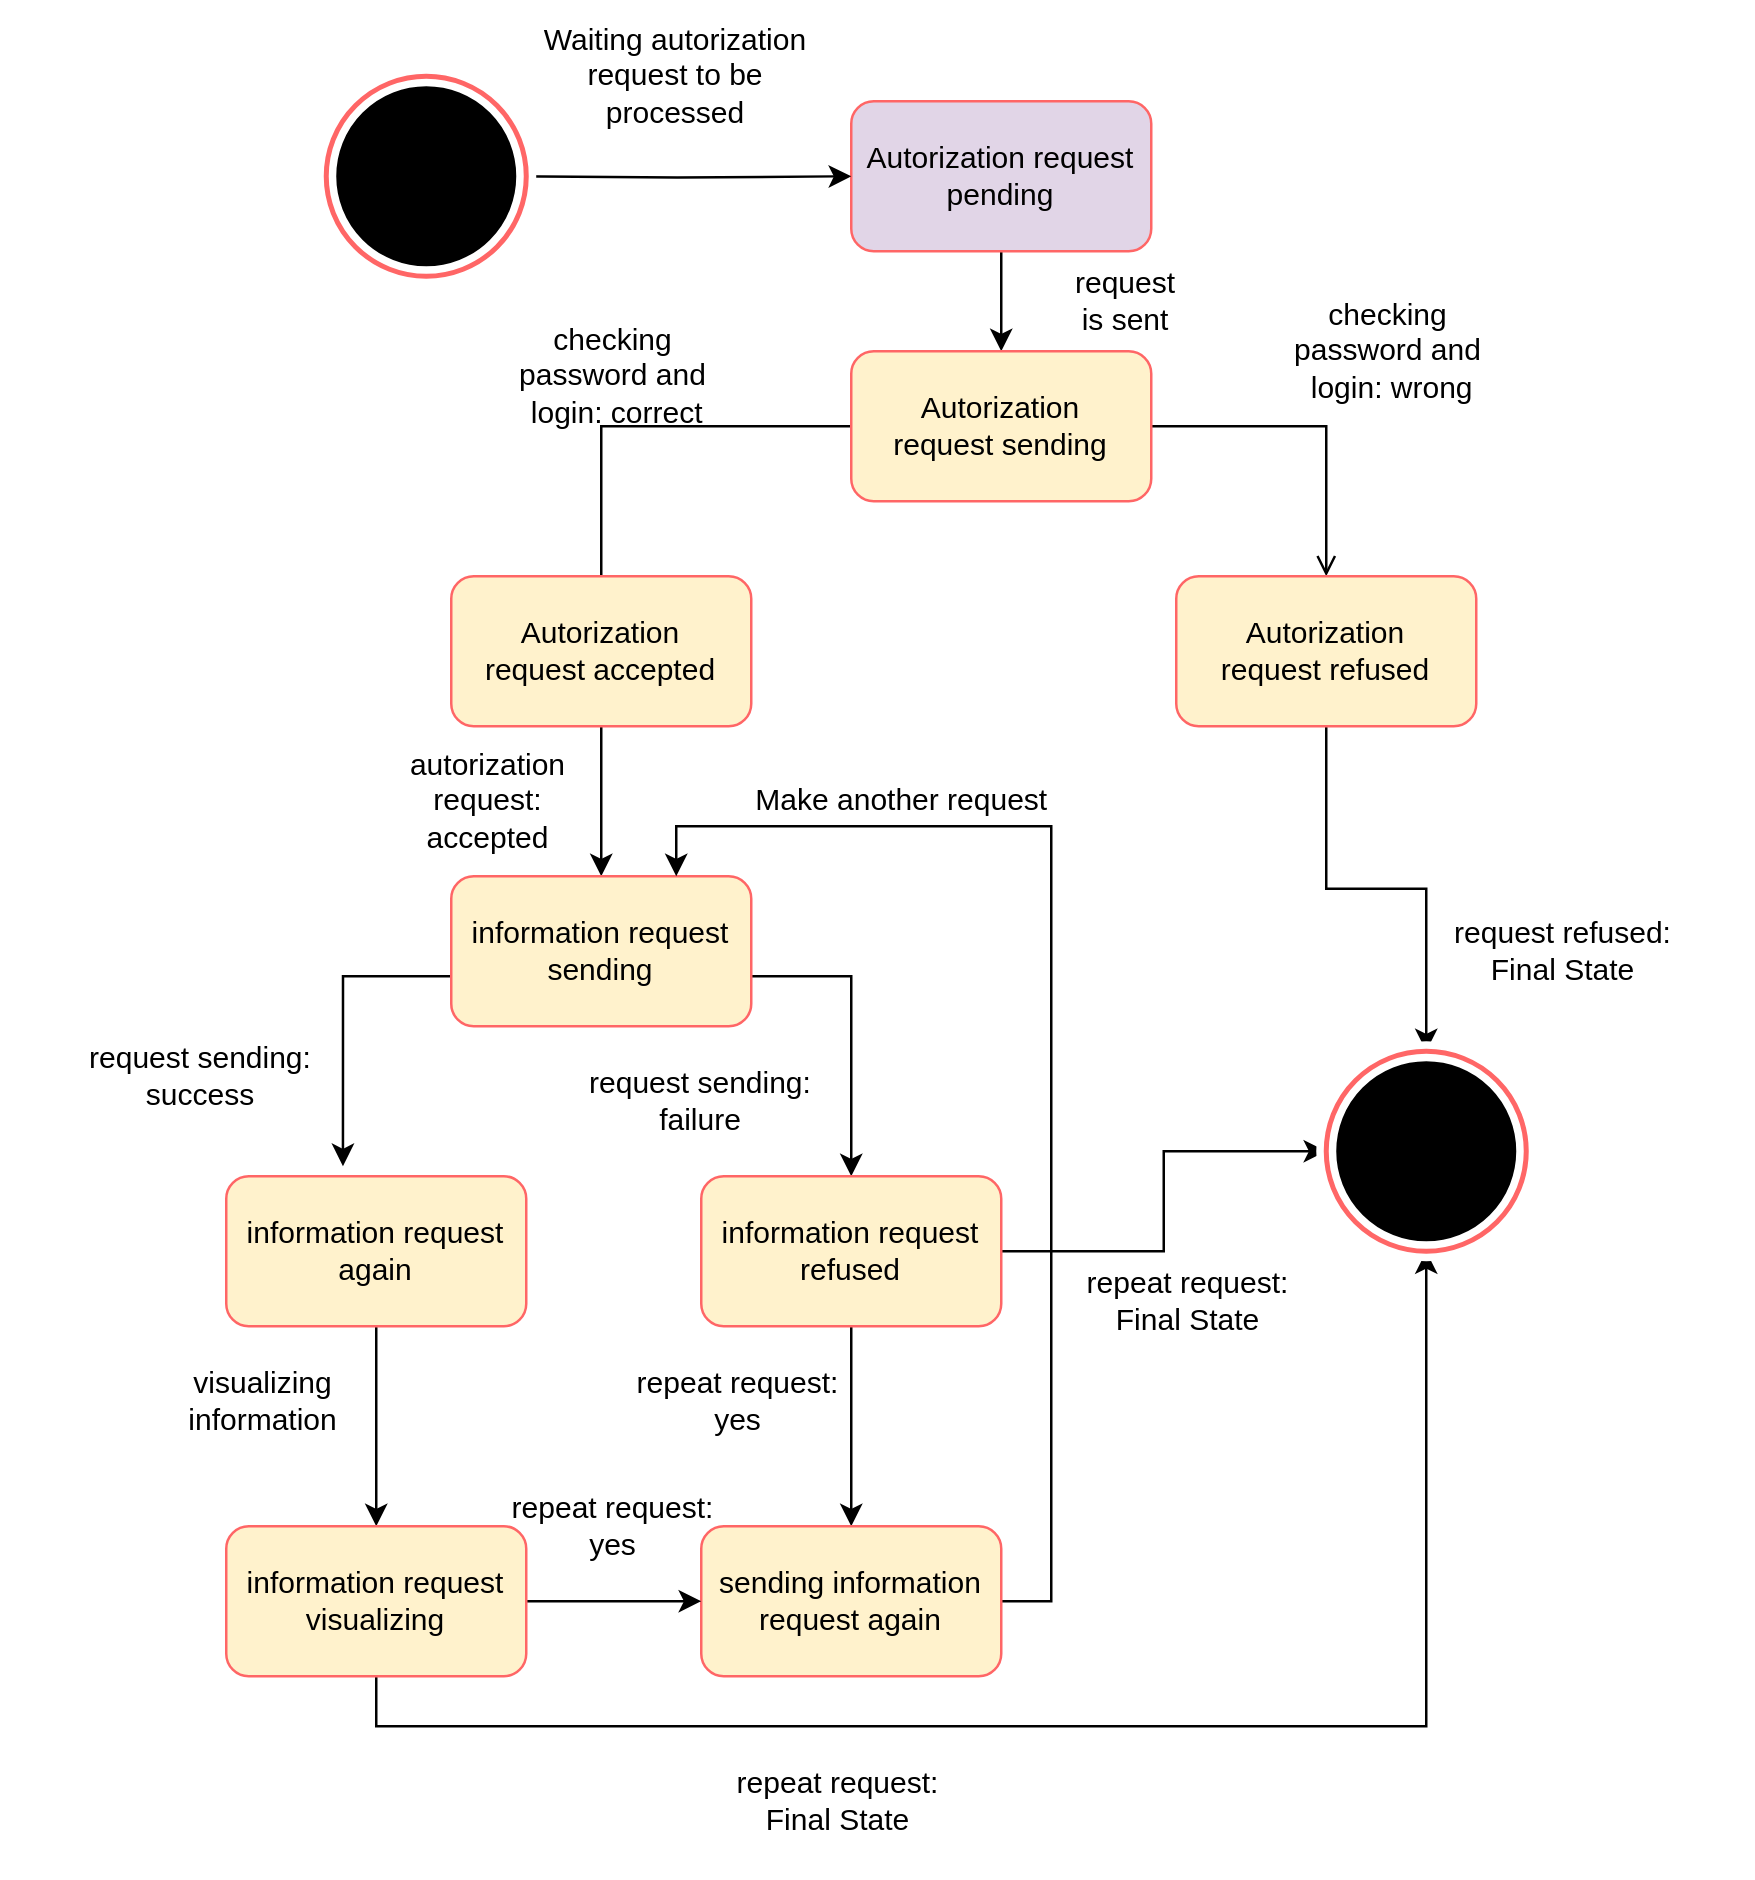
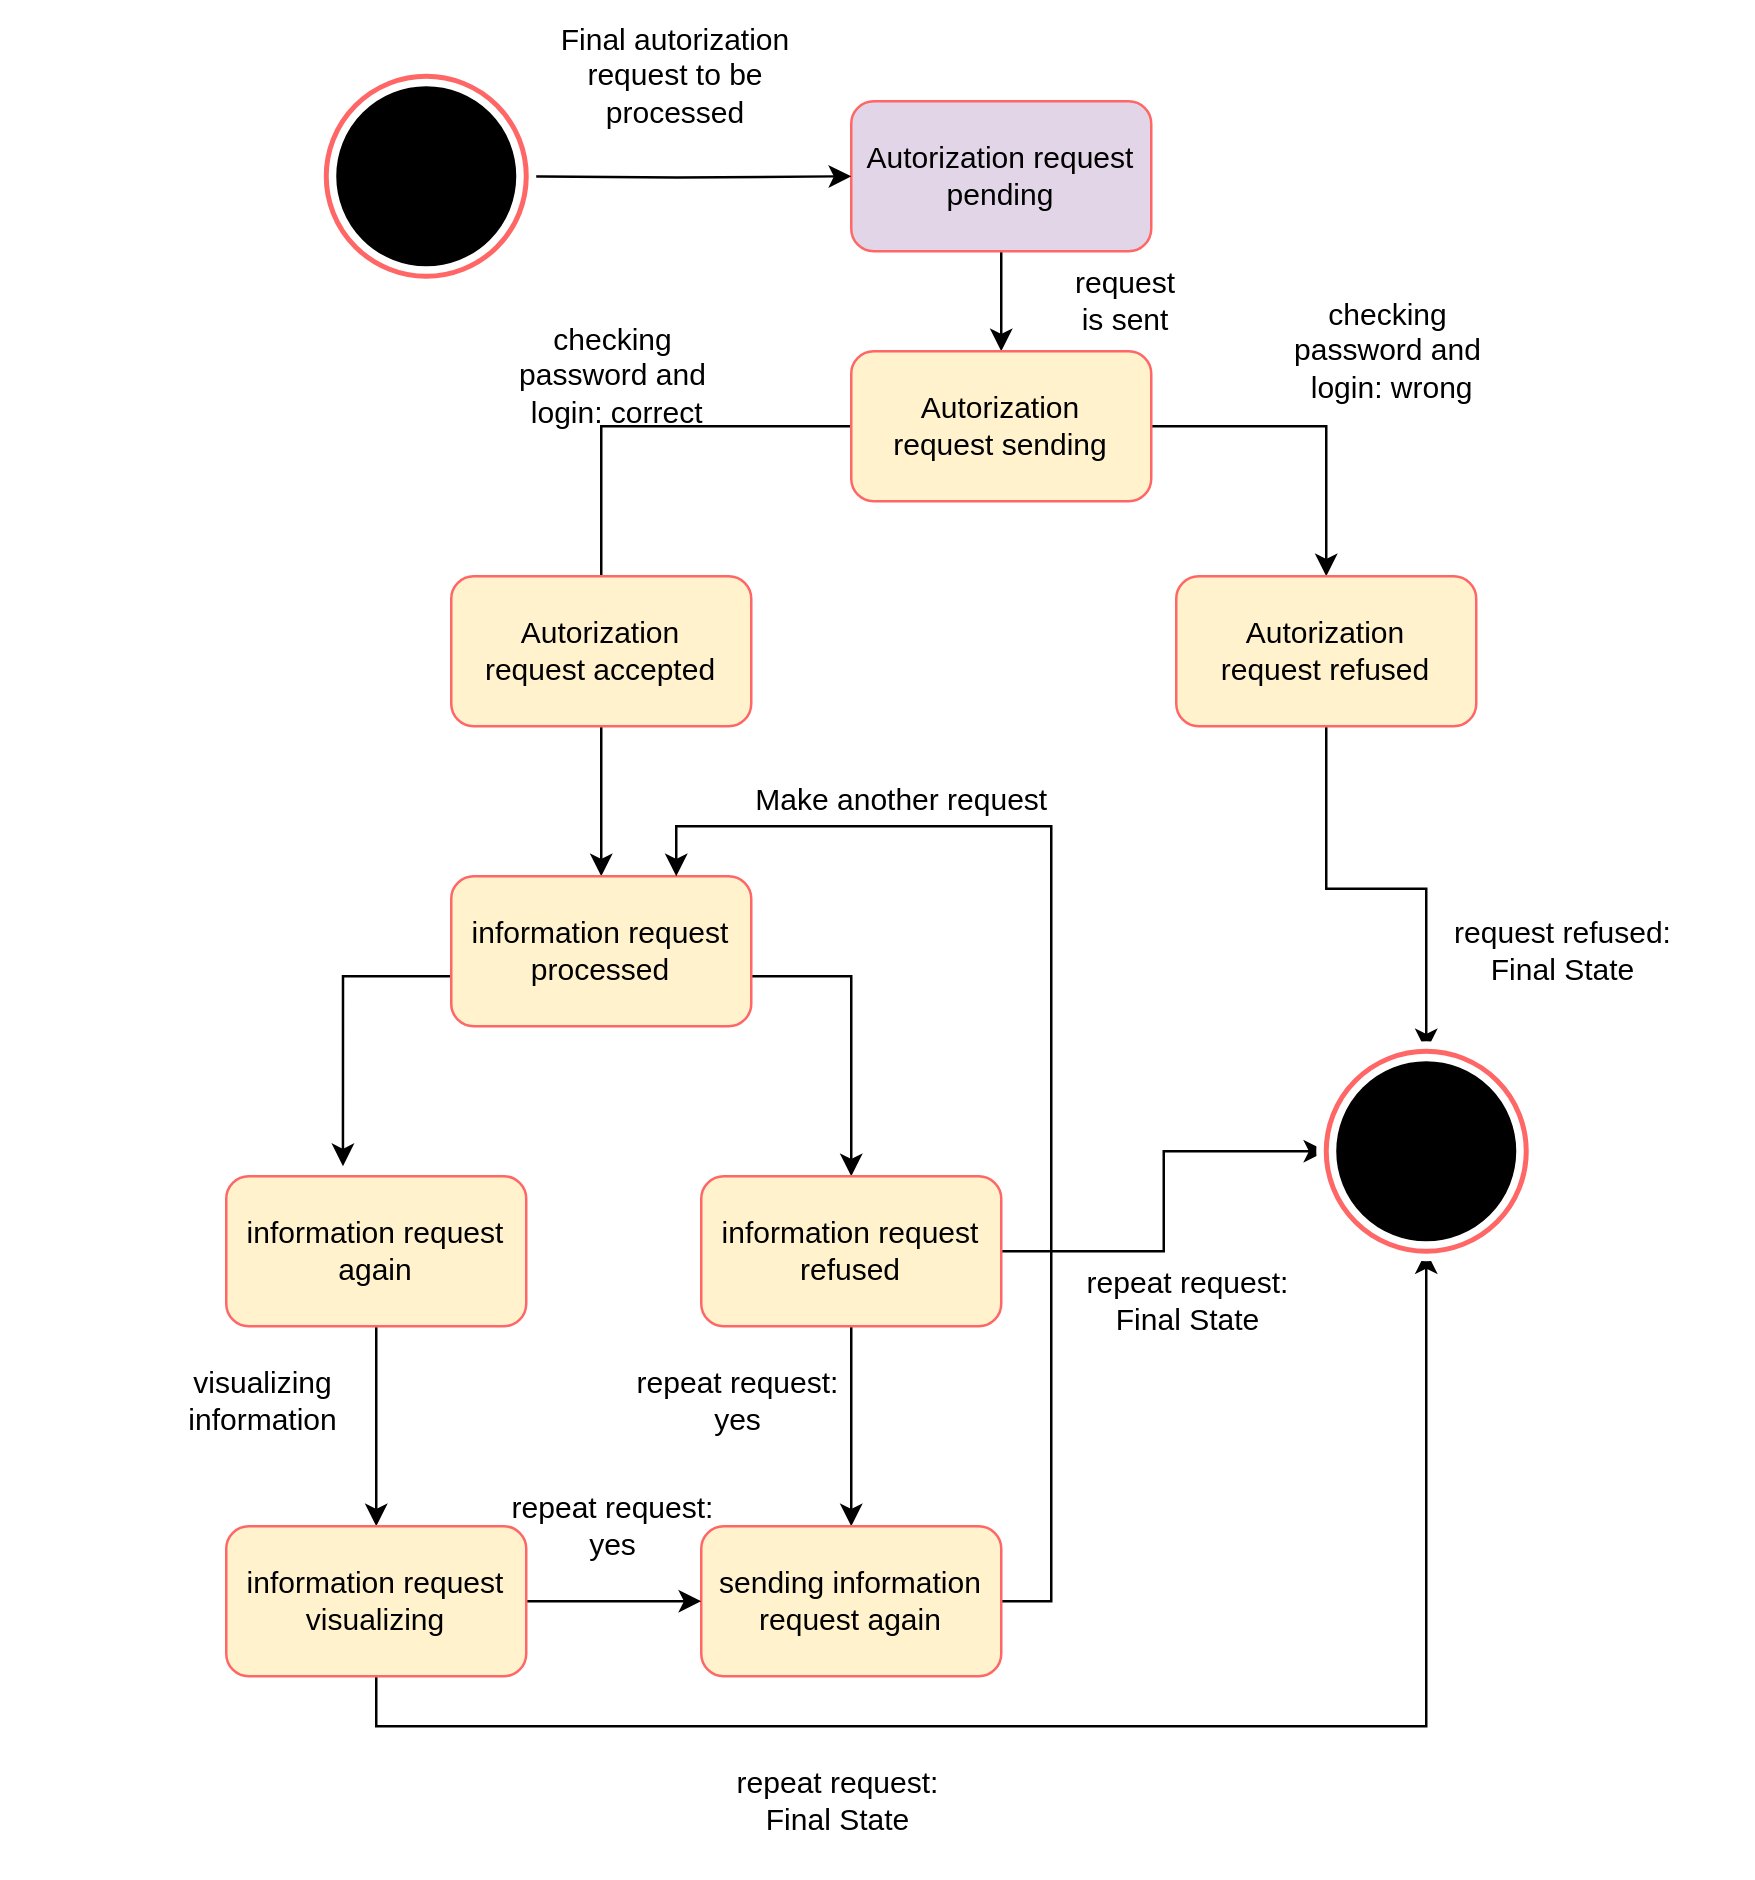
(676, 76) -> (676, 76)
(1326, 562) -> (1326, 558)
(489, 801) -> none
(601, 951) -> (601, 951)
(201, 1076) -> none
(701, 1101) -> none
